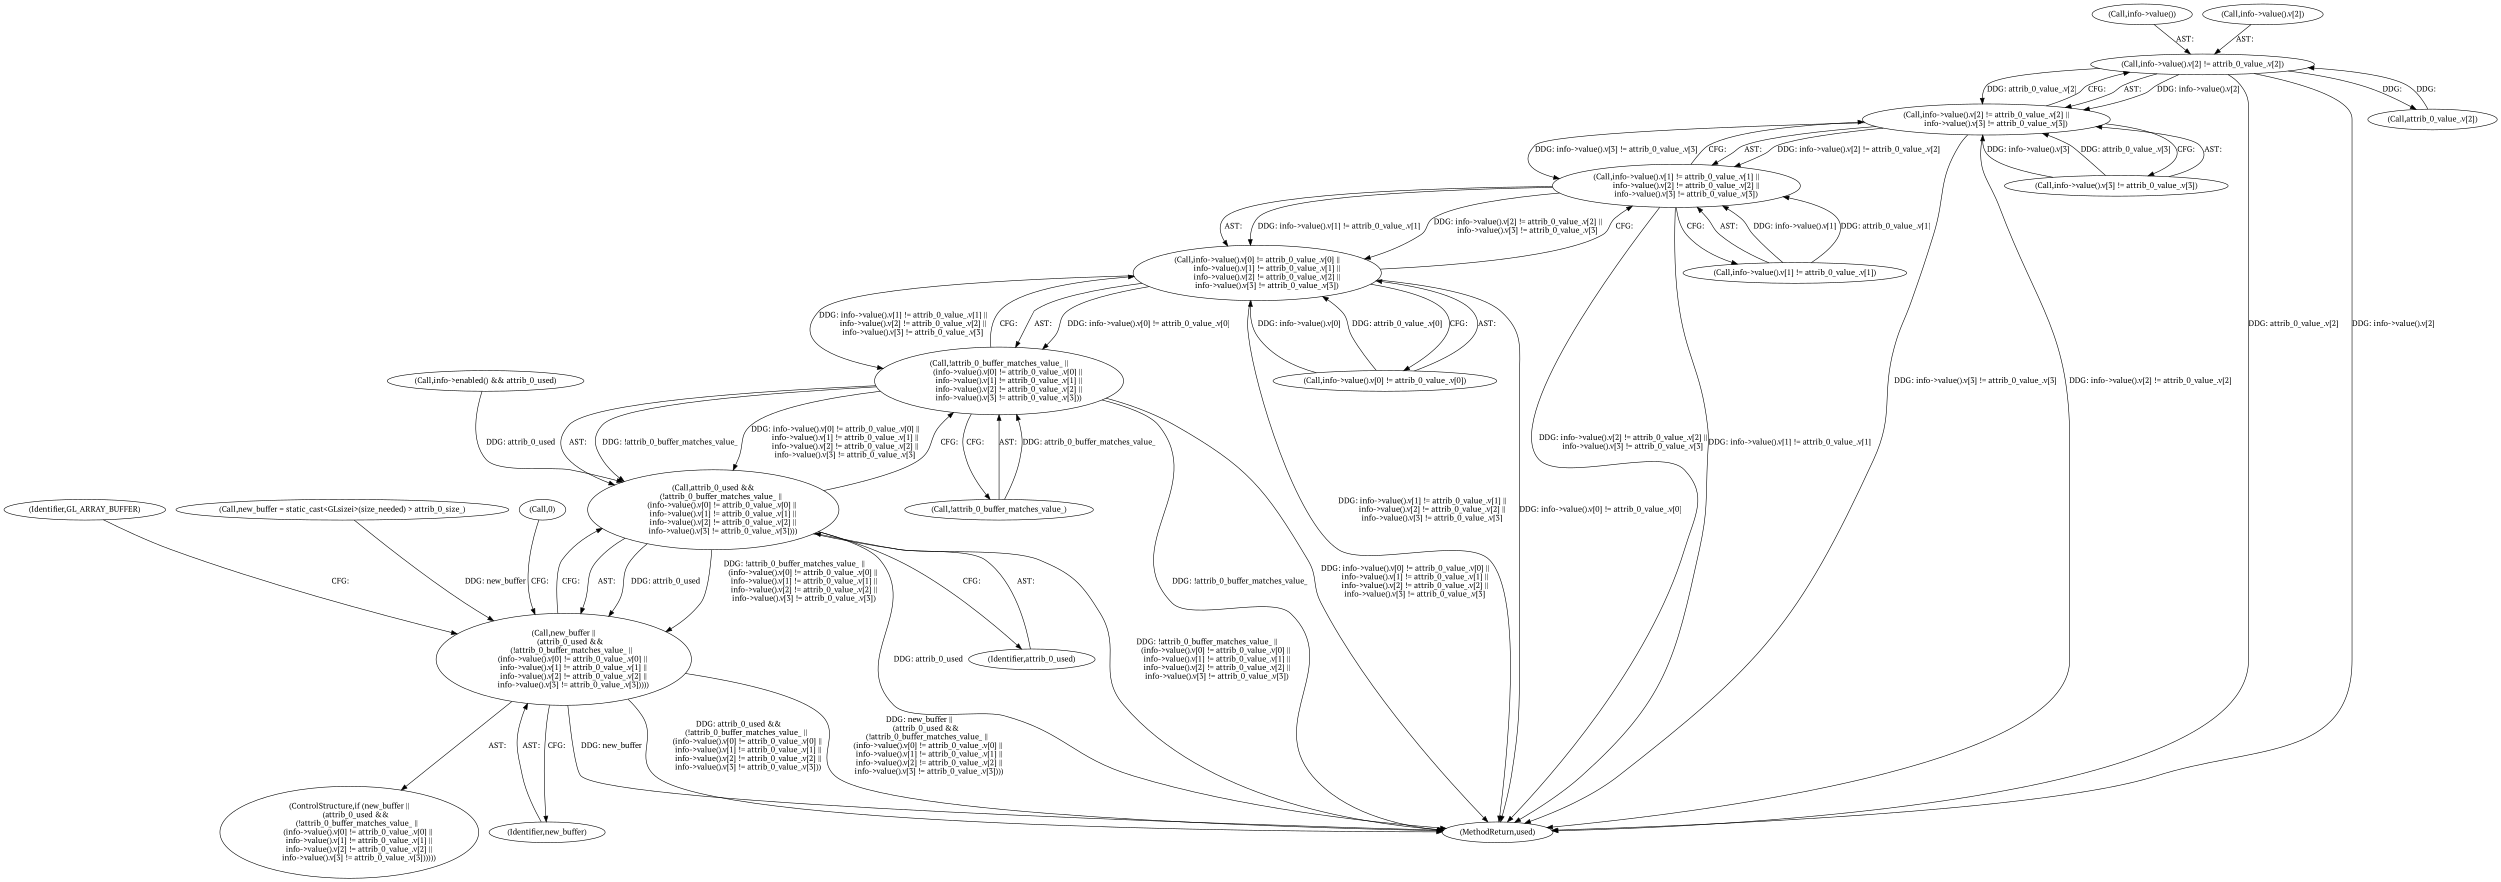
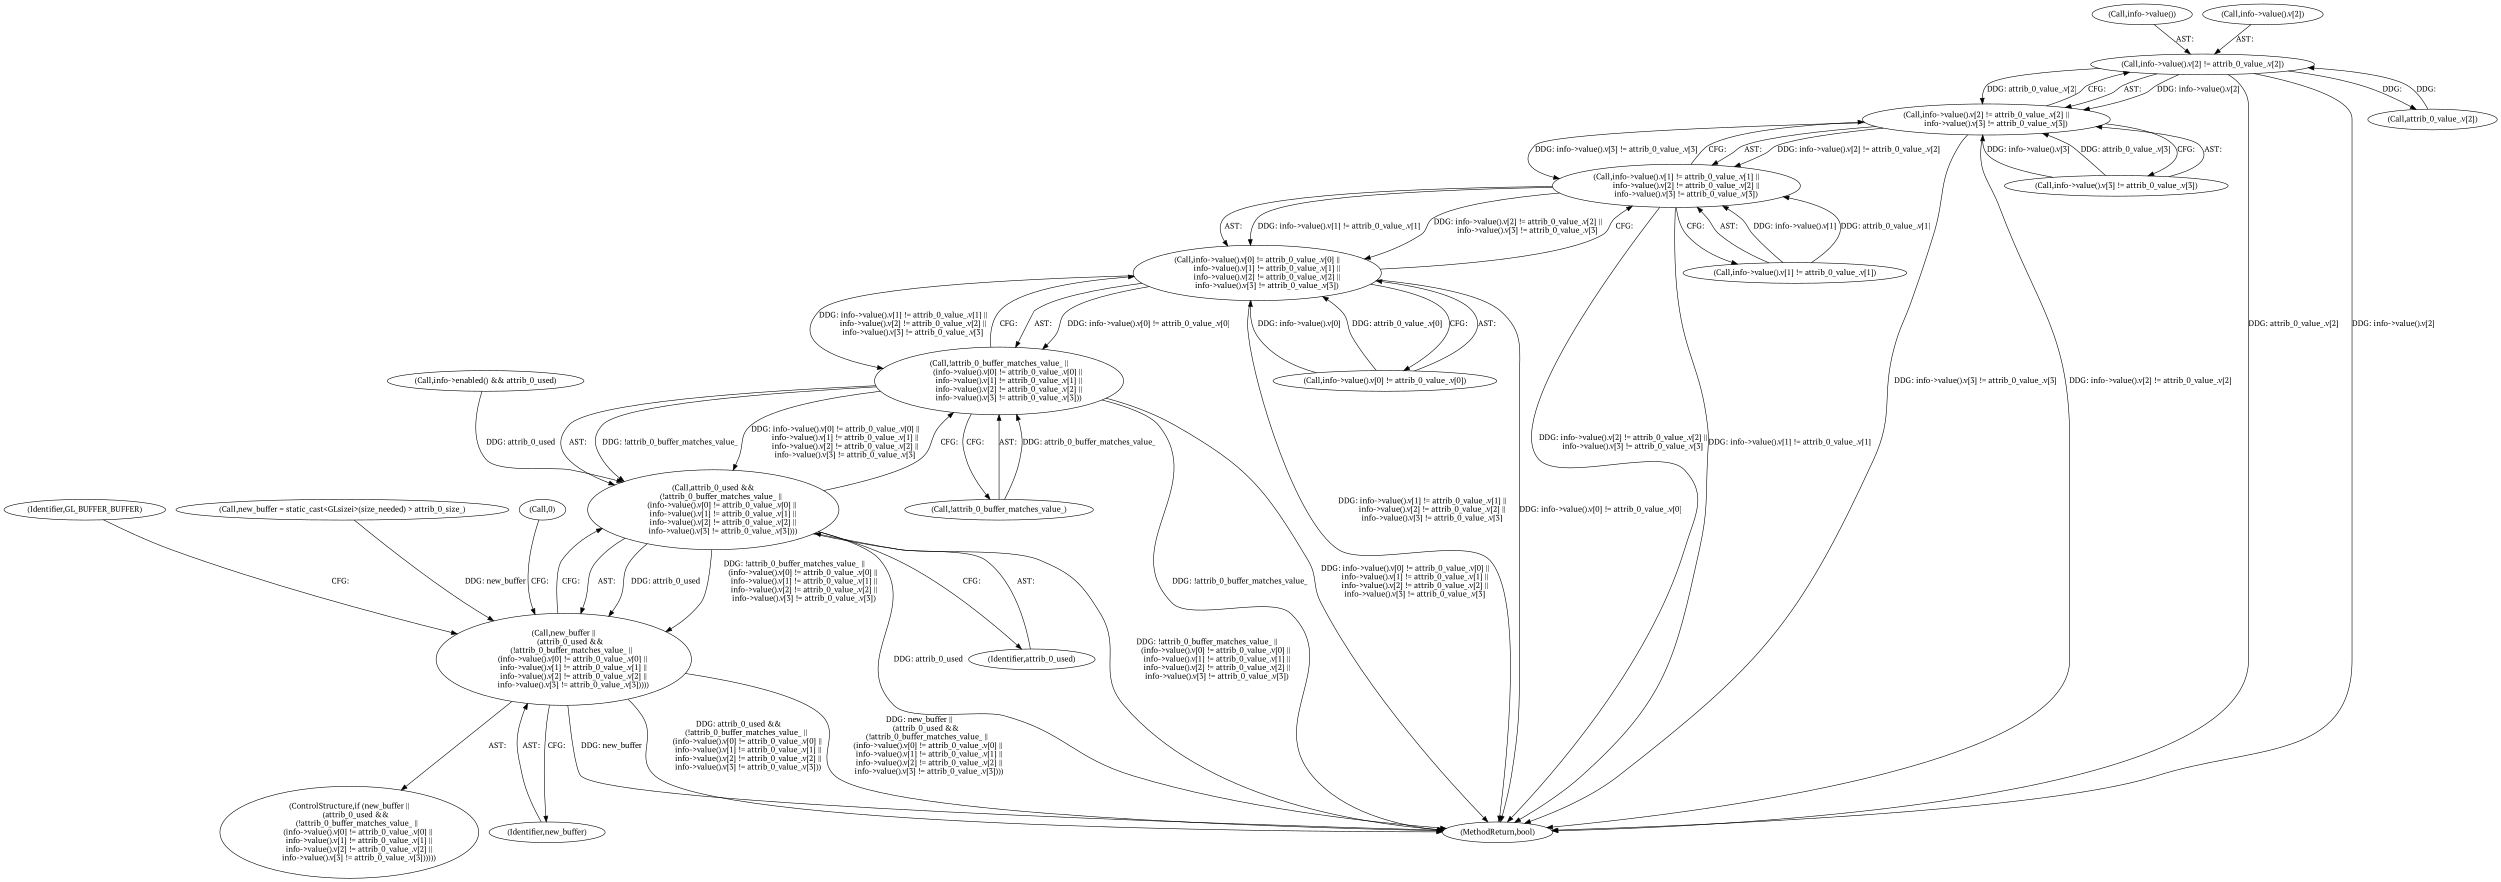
(85, 510) -> (85, 510)
(1498, 832) -> (1498, 832)
